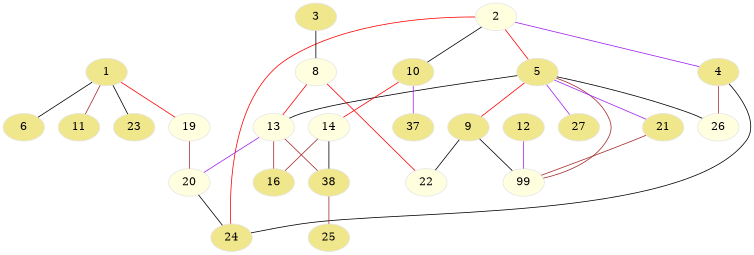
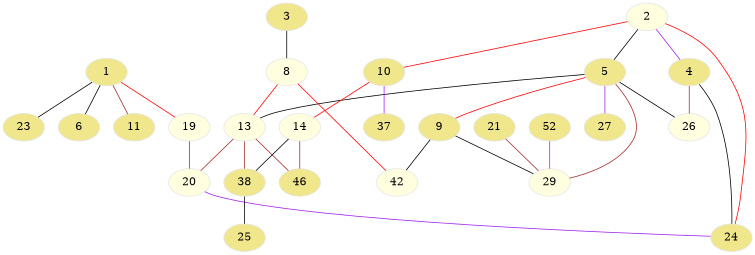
(517, 44) -> (626, 44)
(455, 45) -> (516, 44)
(603, 101) -> none
(524, 127) -> (550, 127)
(230, 156) -> (217, 155)
(274, 182) -> (300, 182)
(426, 182) -> (397, 182)
(524, 182) -> (550, 182)
(210, 210) -> (456, 224)
(329, 210) -> (245, 210)
